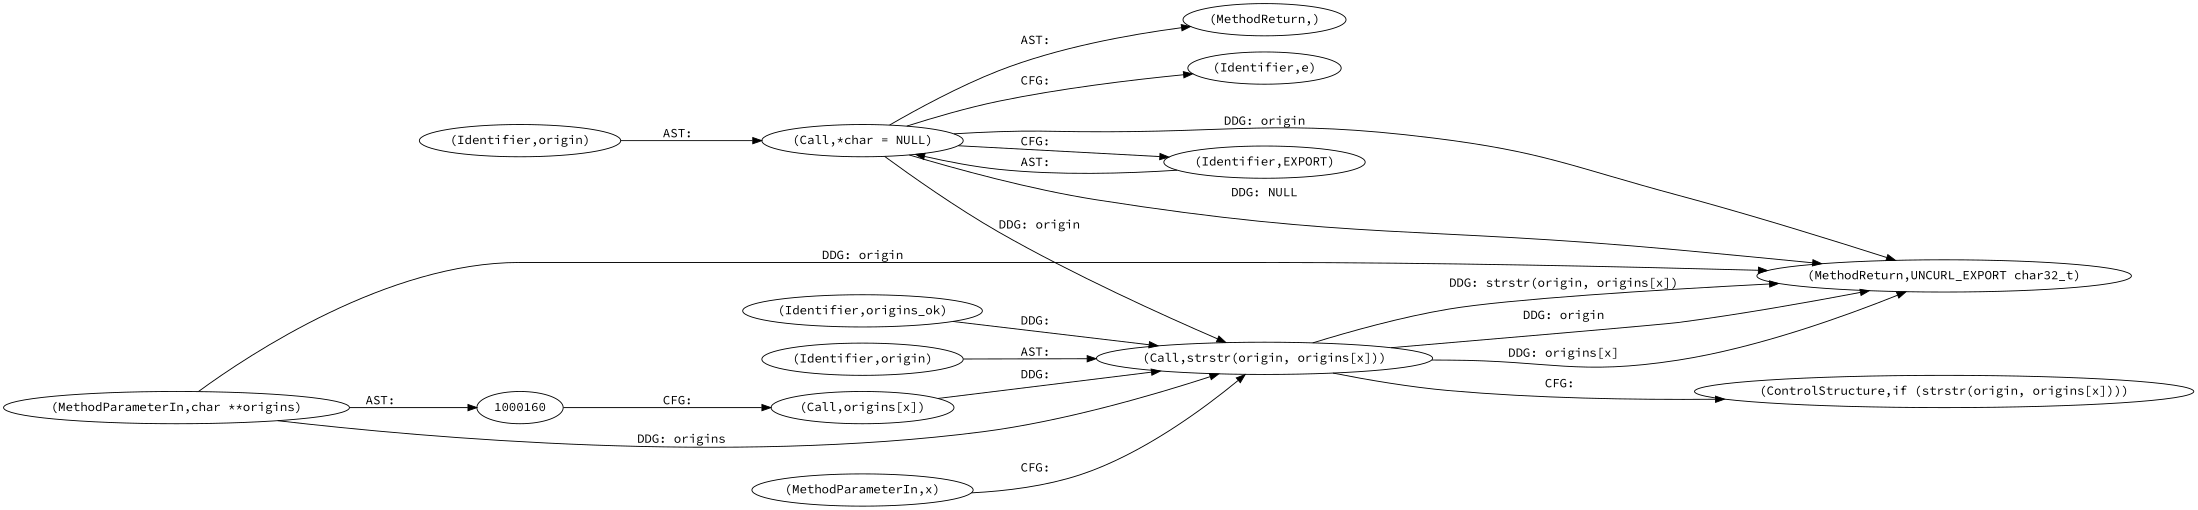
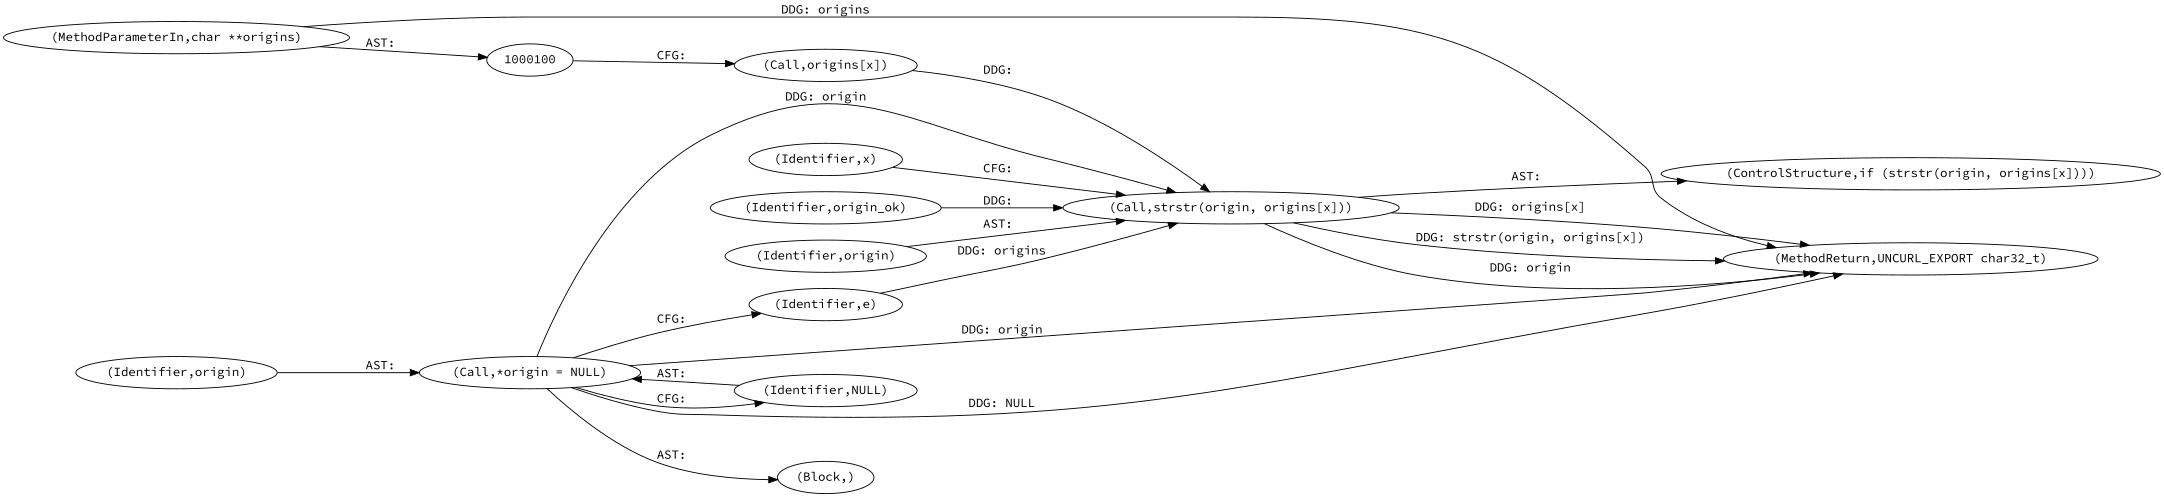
(1265, 20) -> (826, 477)
(863, 141) -> (530, 373)
(1265, 162) -> (826, 391)
(863, 256) -> (826, 10)
(863, 311) -> (826, 208)
(1564, 384) -> (1530, 177)
(520, 408) -> (530, 60)
(747, 447) -> (1025, 263)
(863, 490) -> (826, 159)
